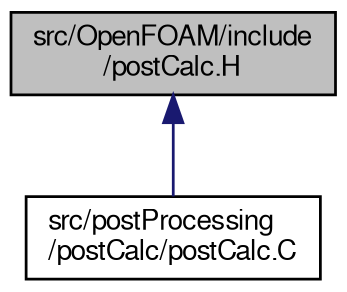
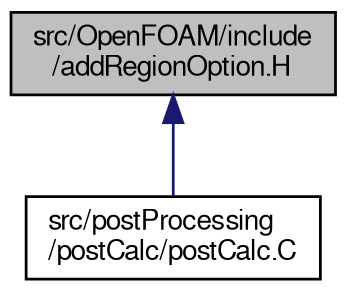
(173, 54) -> (173, 54)
